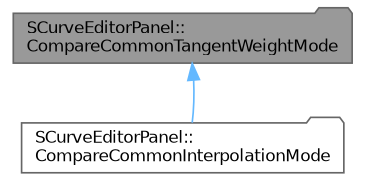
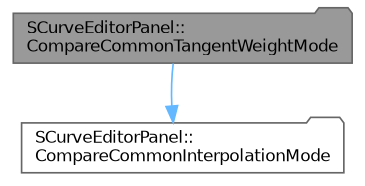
(194, 101) -> (172, 85)
